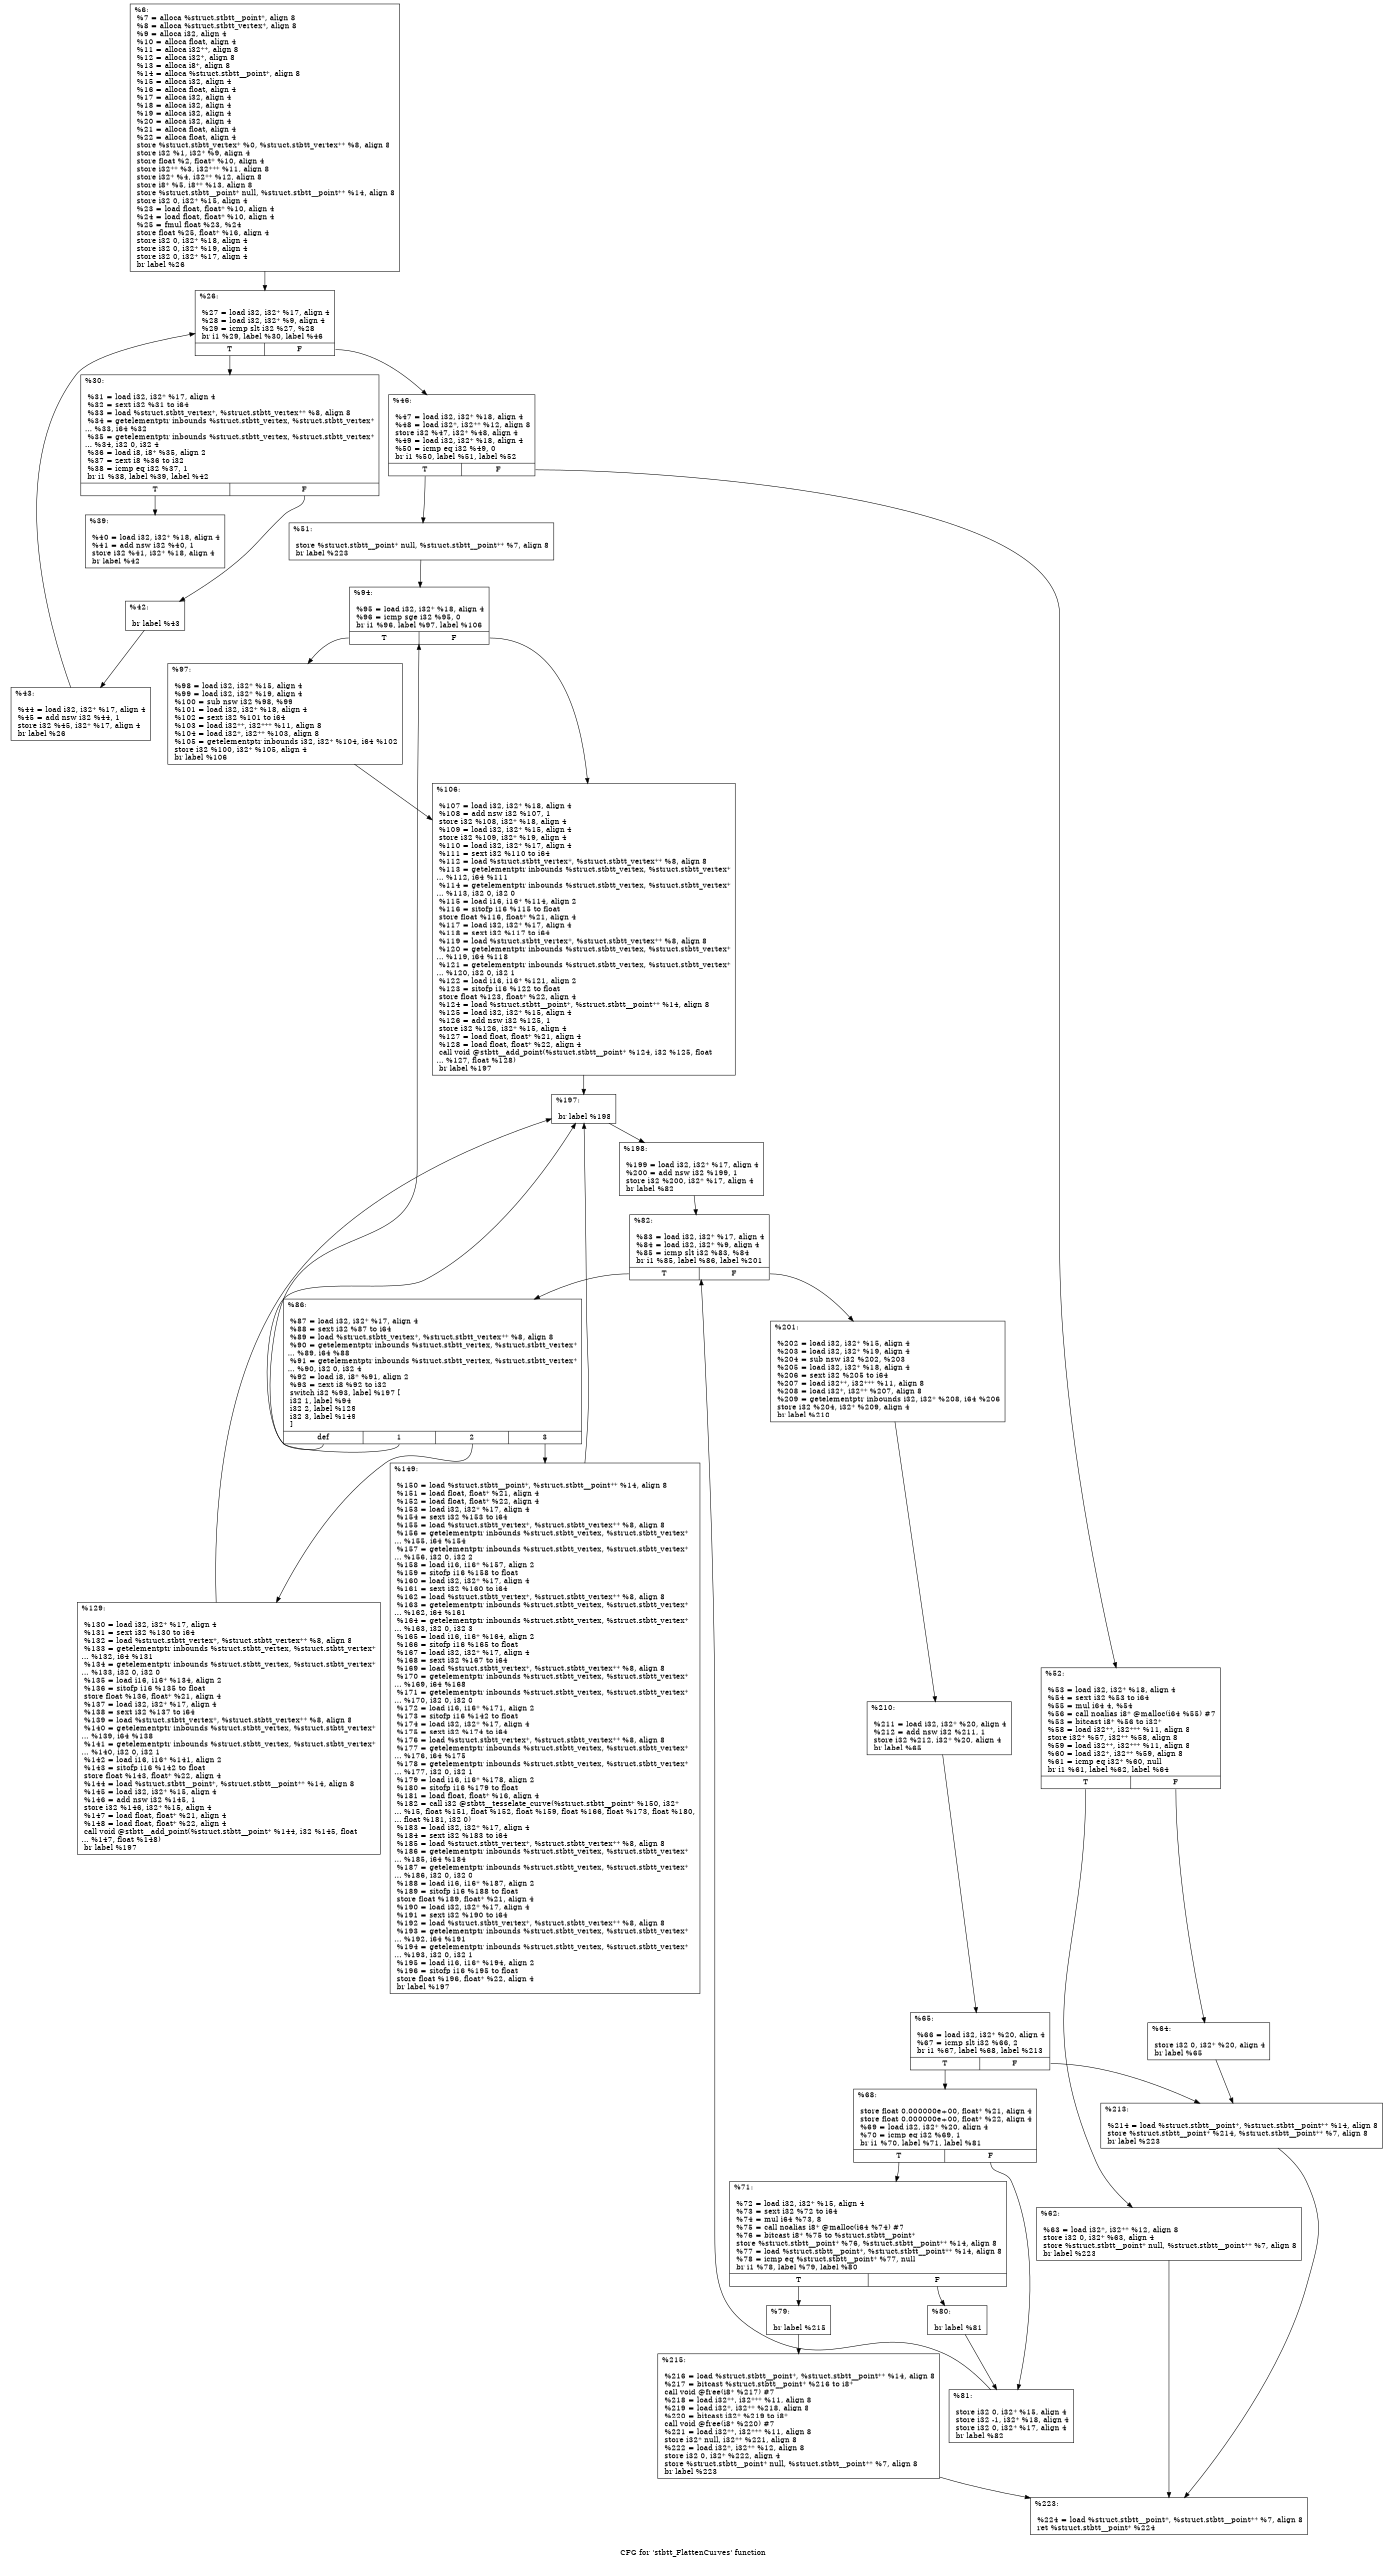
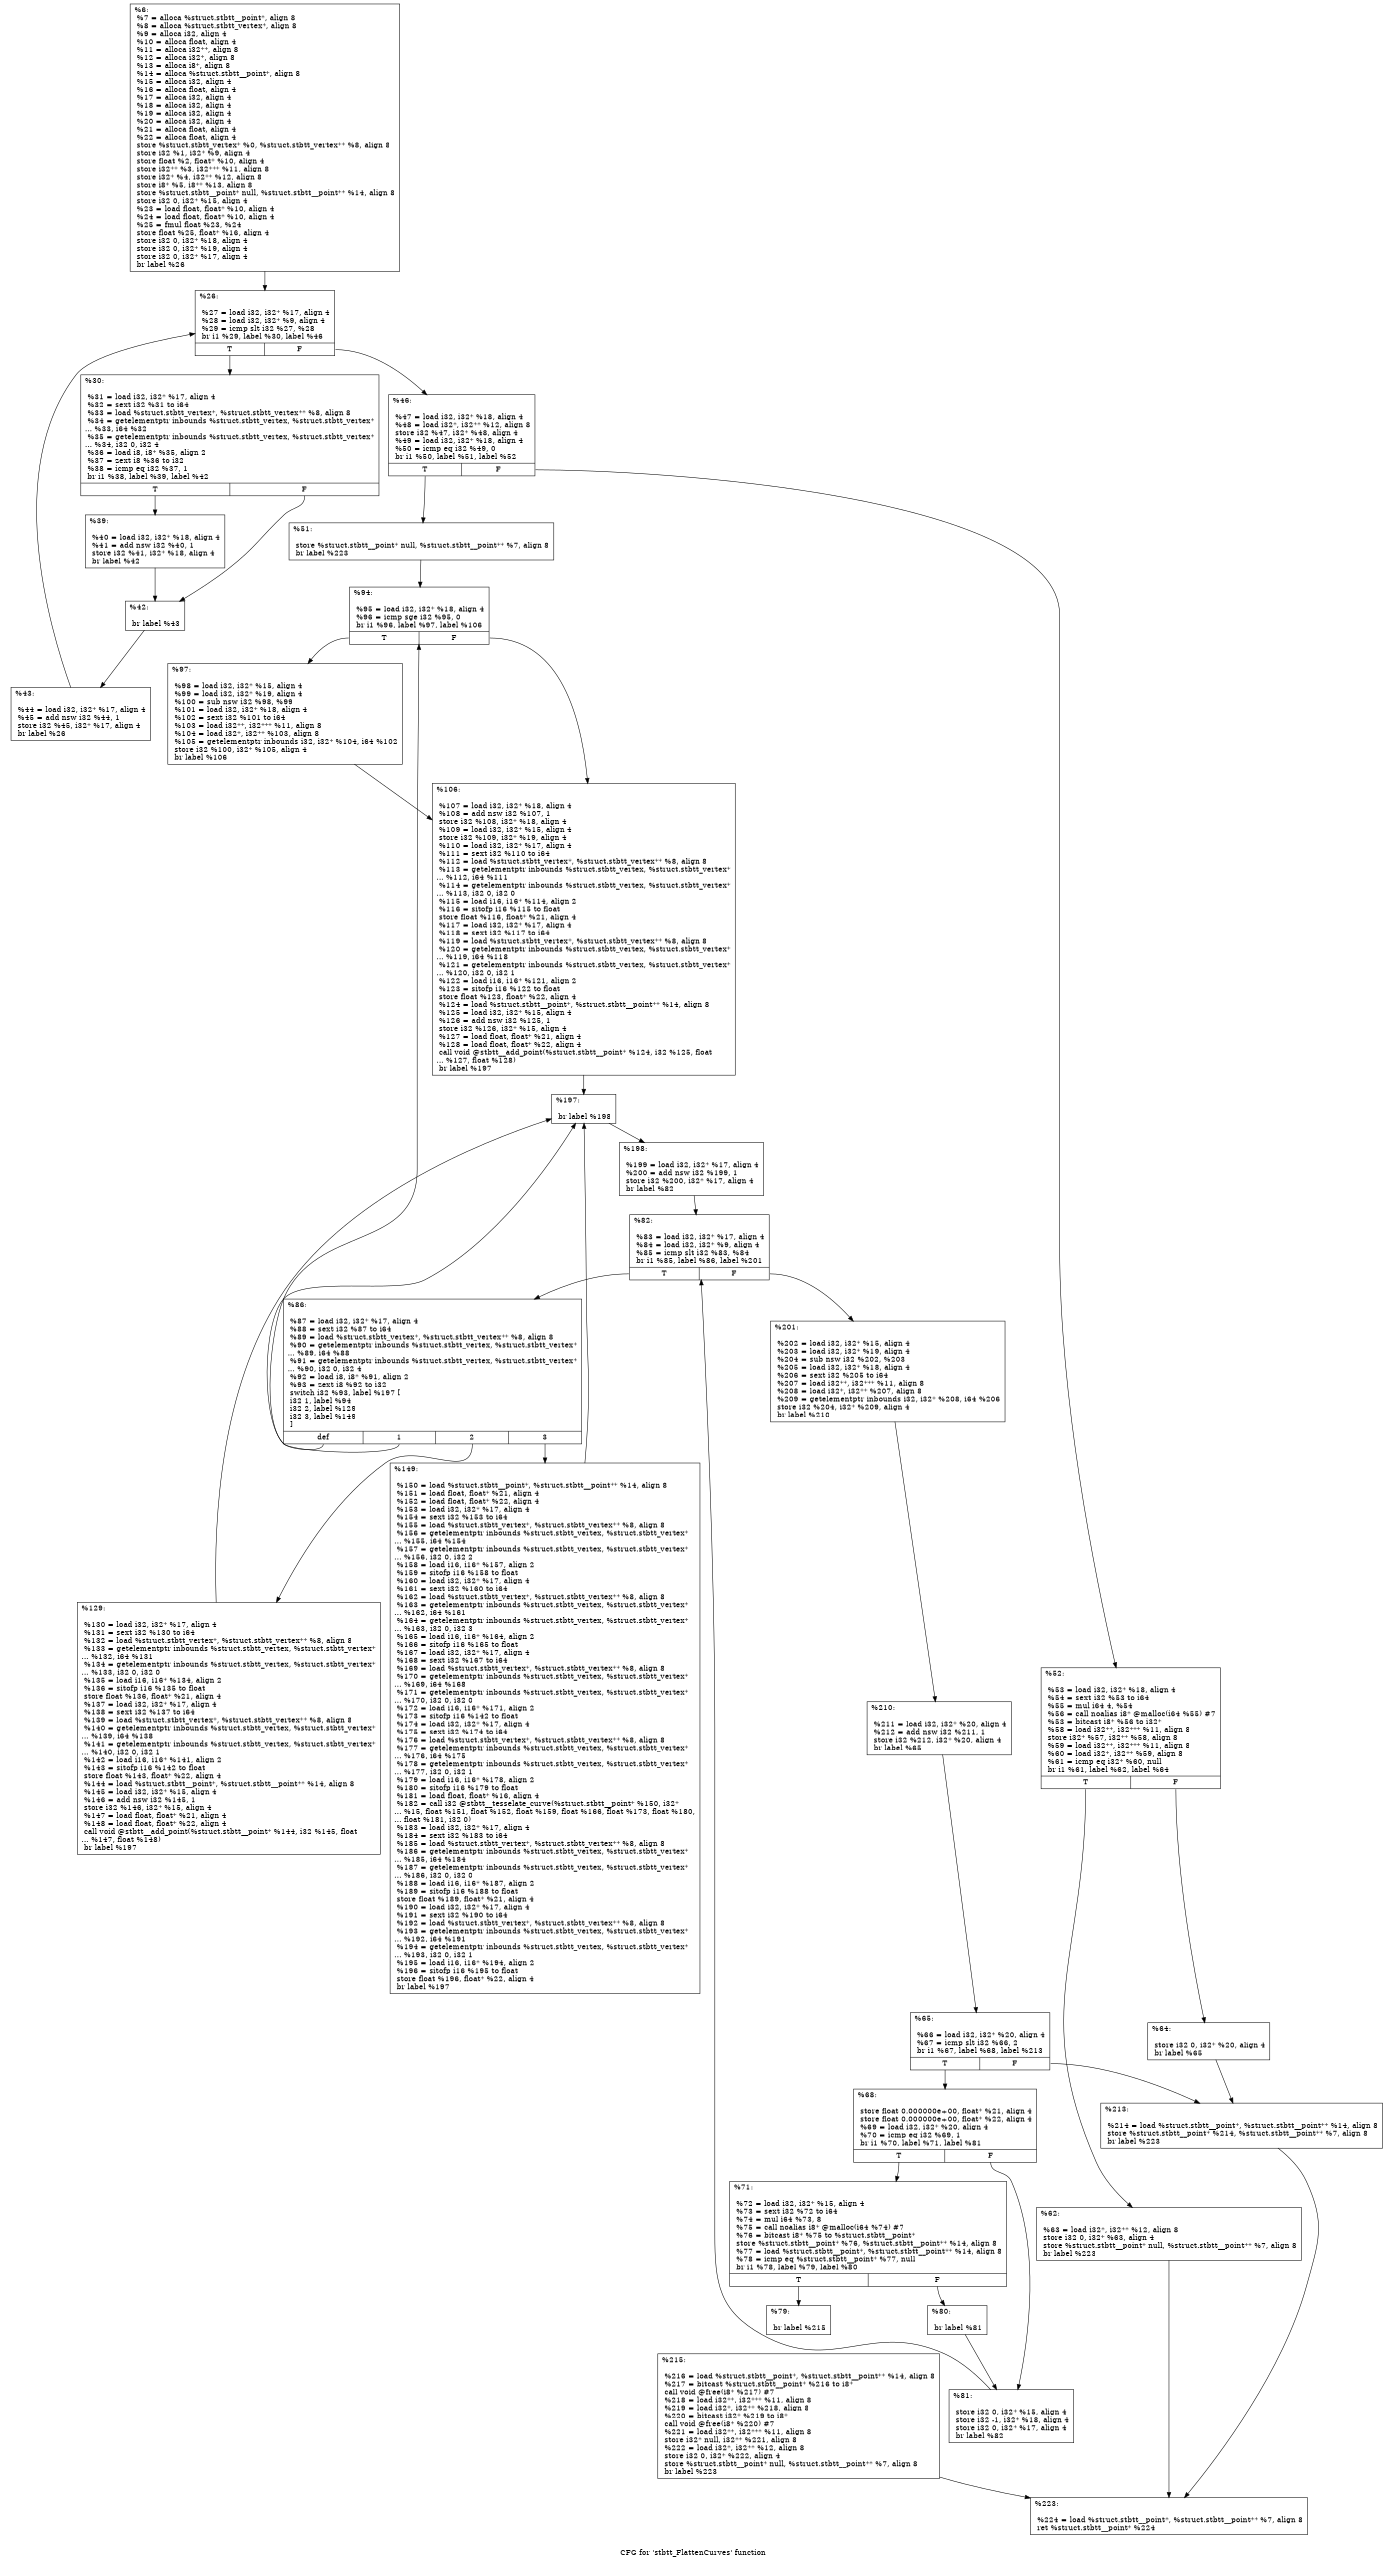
none -> (155, 582)
(799, 2342) -> none
